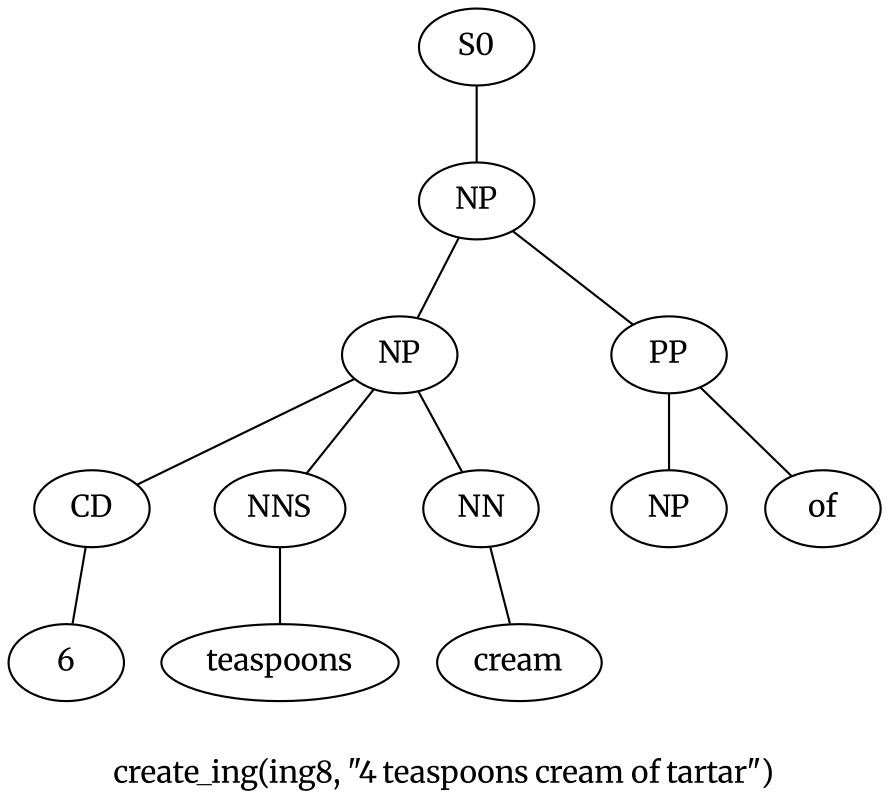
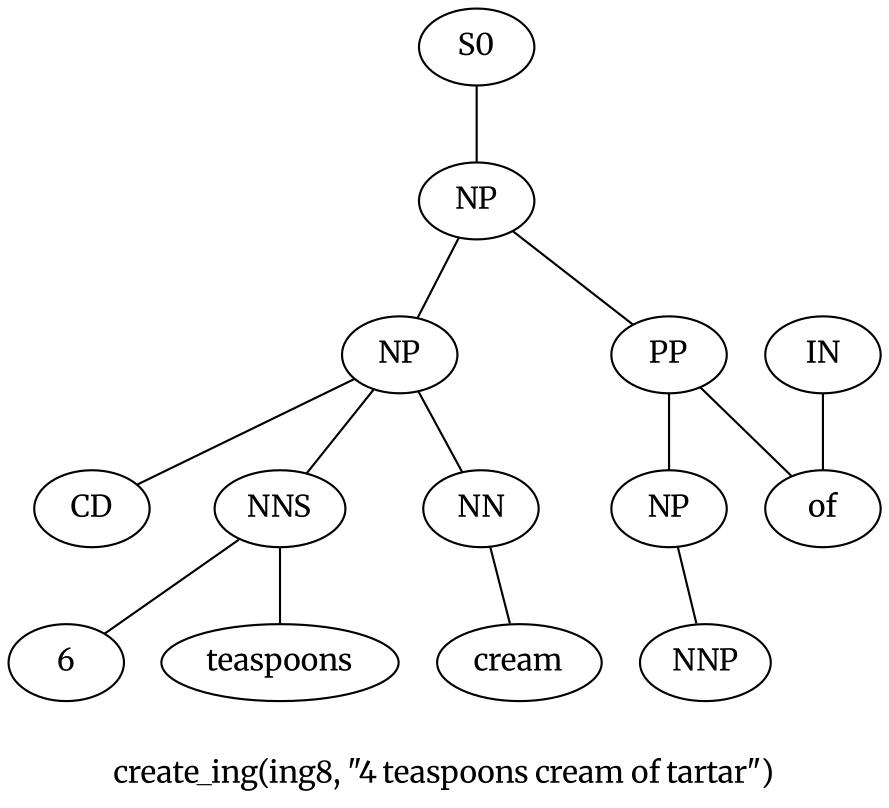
none -> (823, 355)
(79, 585) -> (172, 587)
none -> (705, 663)
